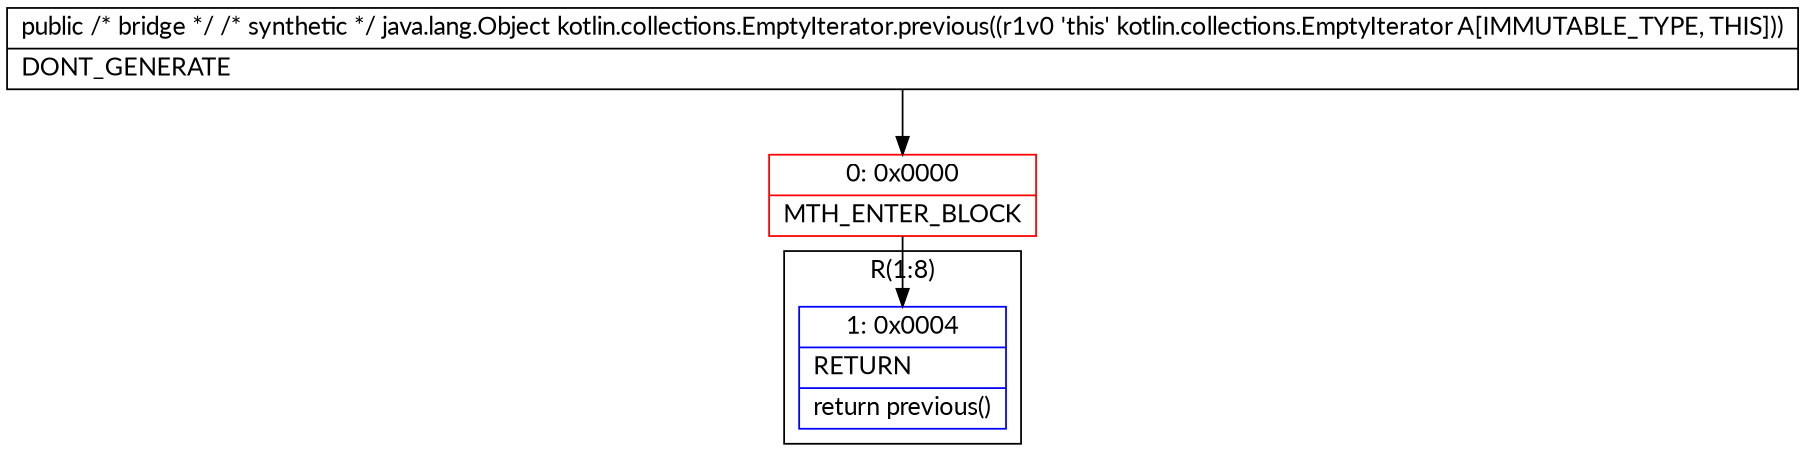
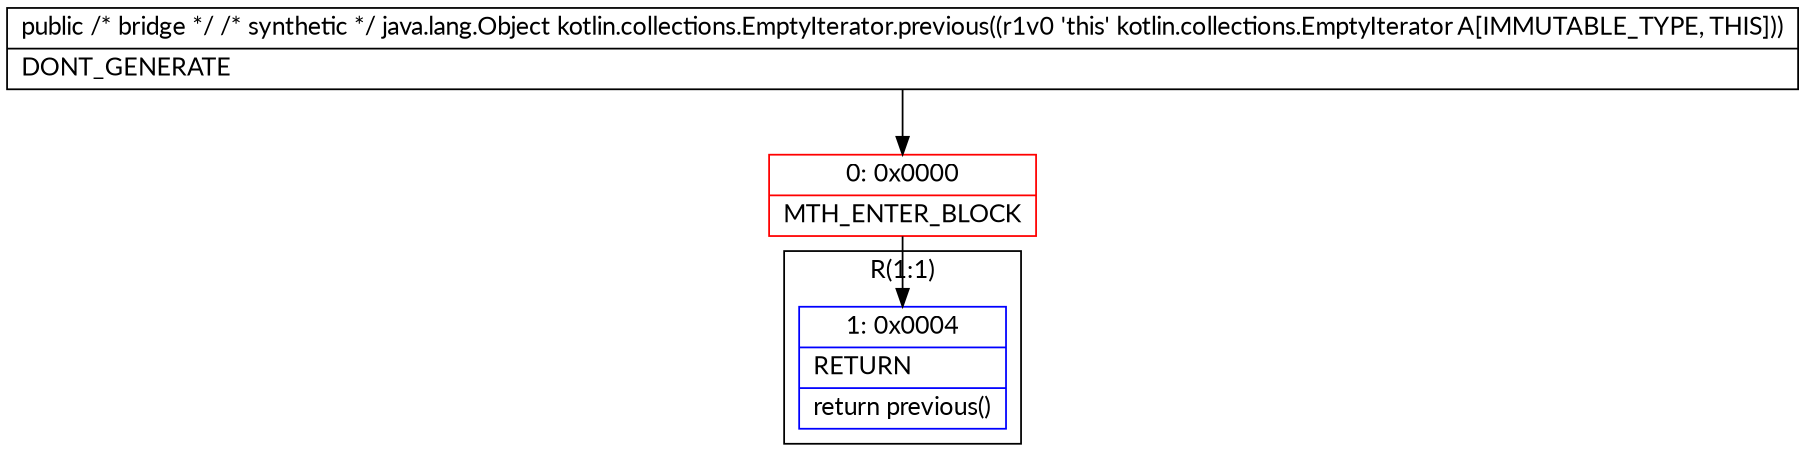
(903, 271) -> (903, 271)
